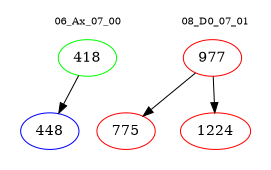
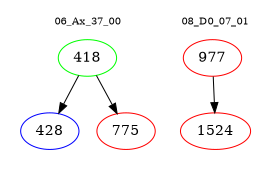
(88, 22) -> (88, 22)
(179, 87) -> (104, 90)
(50, 131) -> (50, 131)
(216, 131) -> (216, 131)
